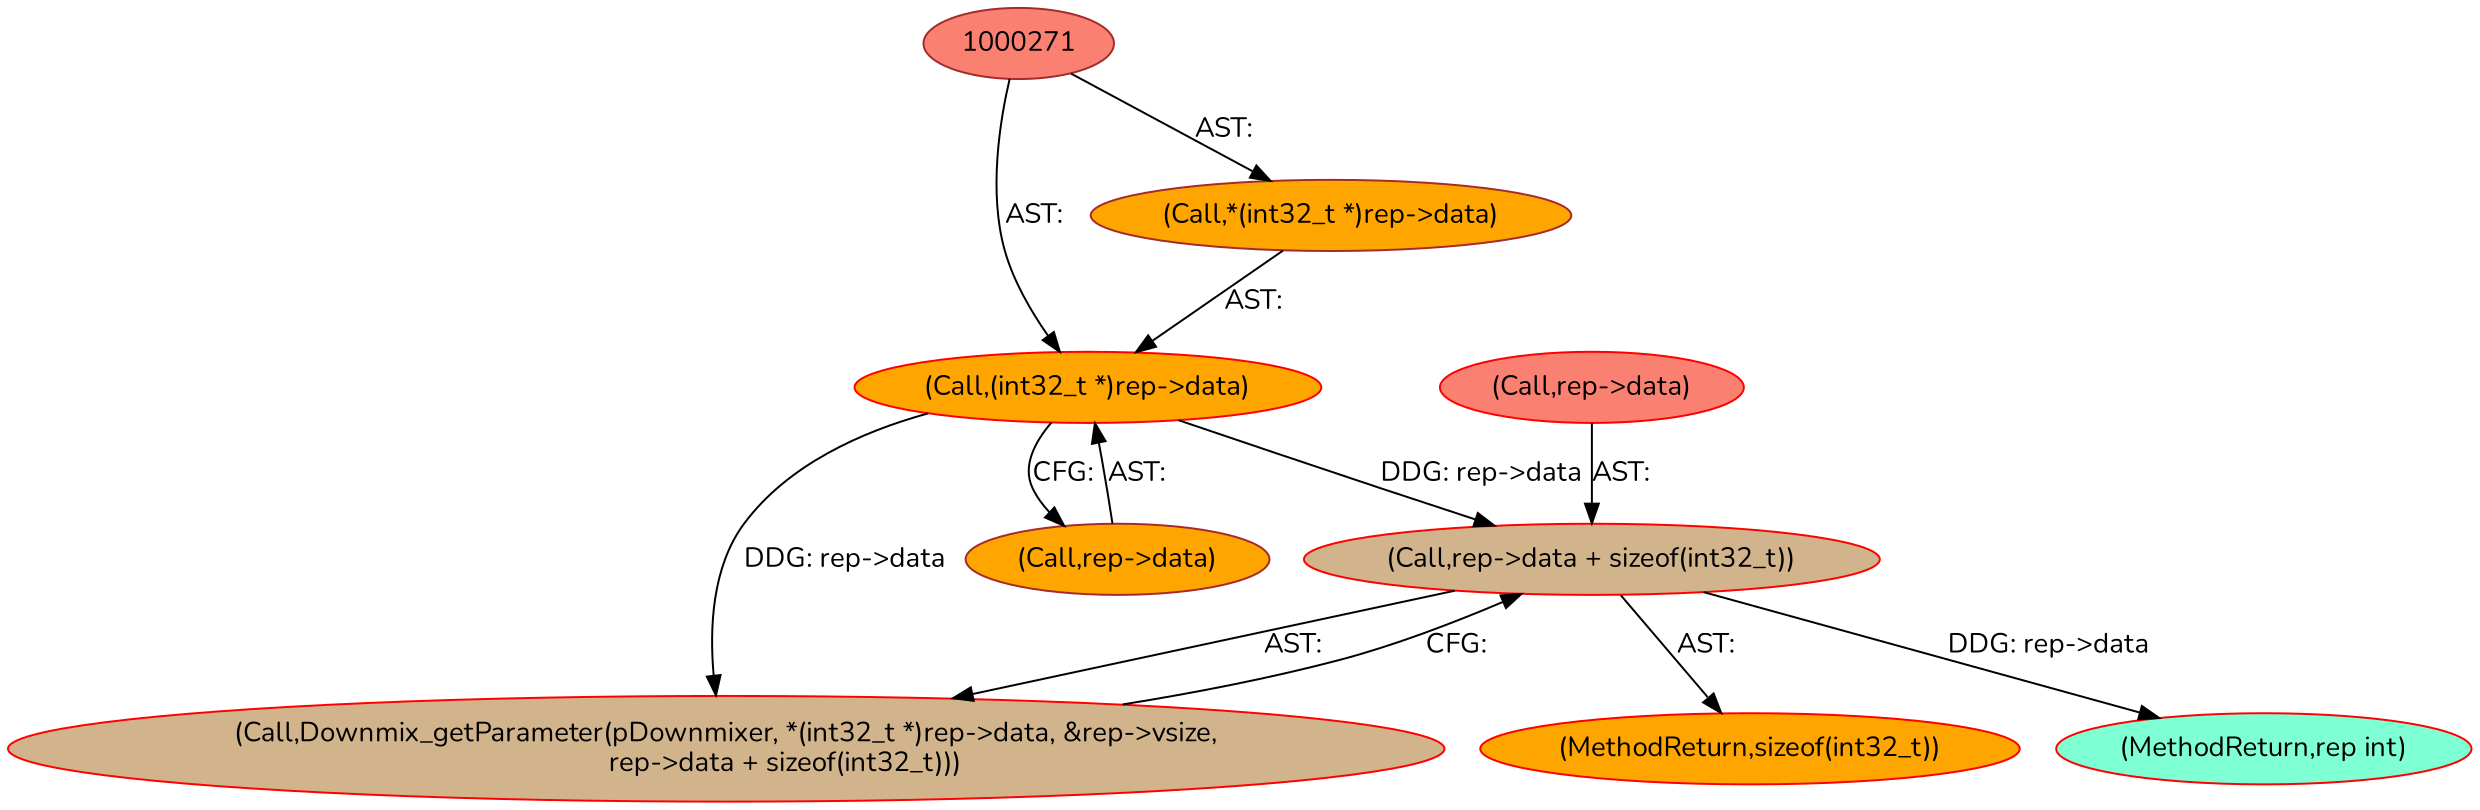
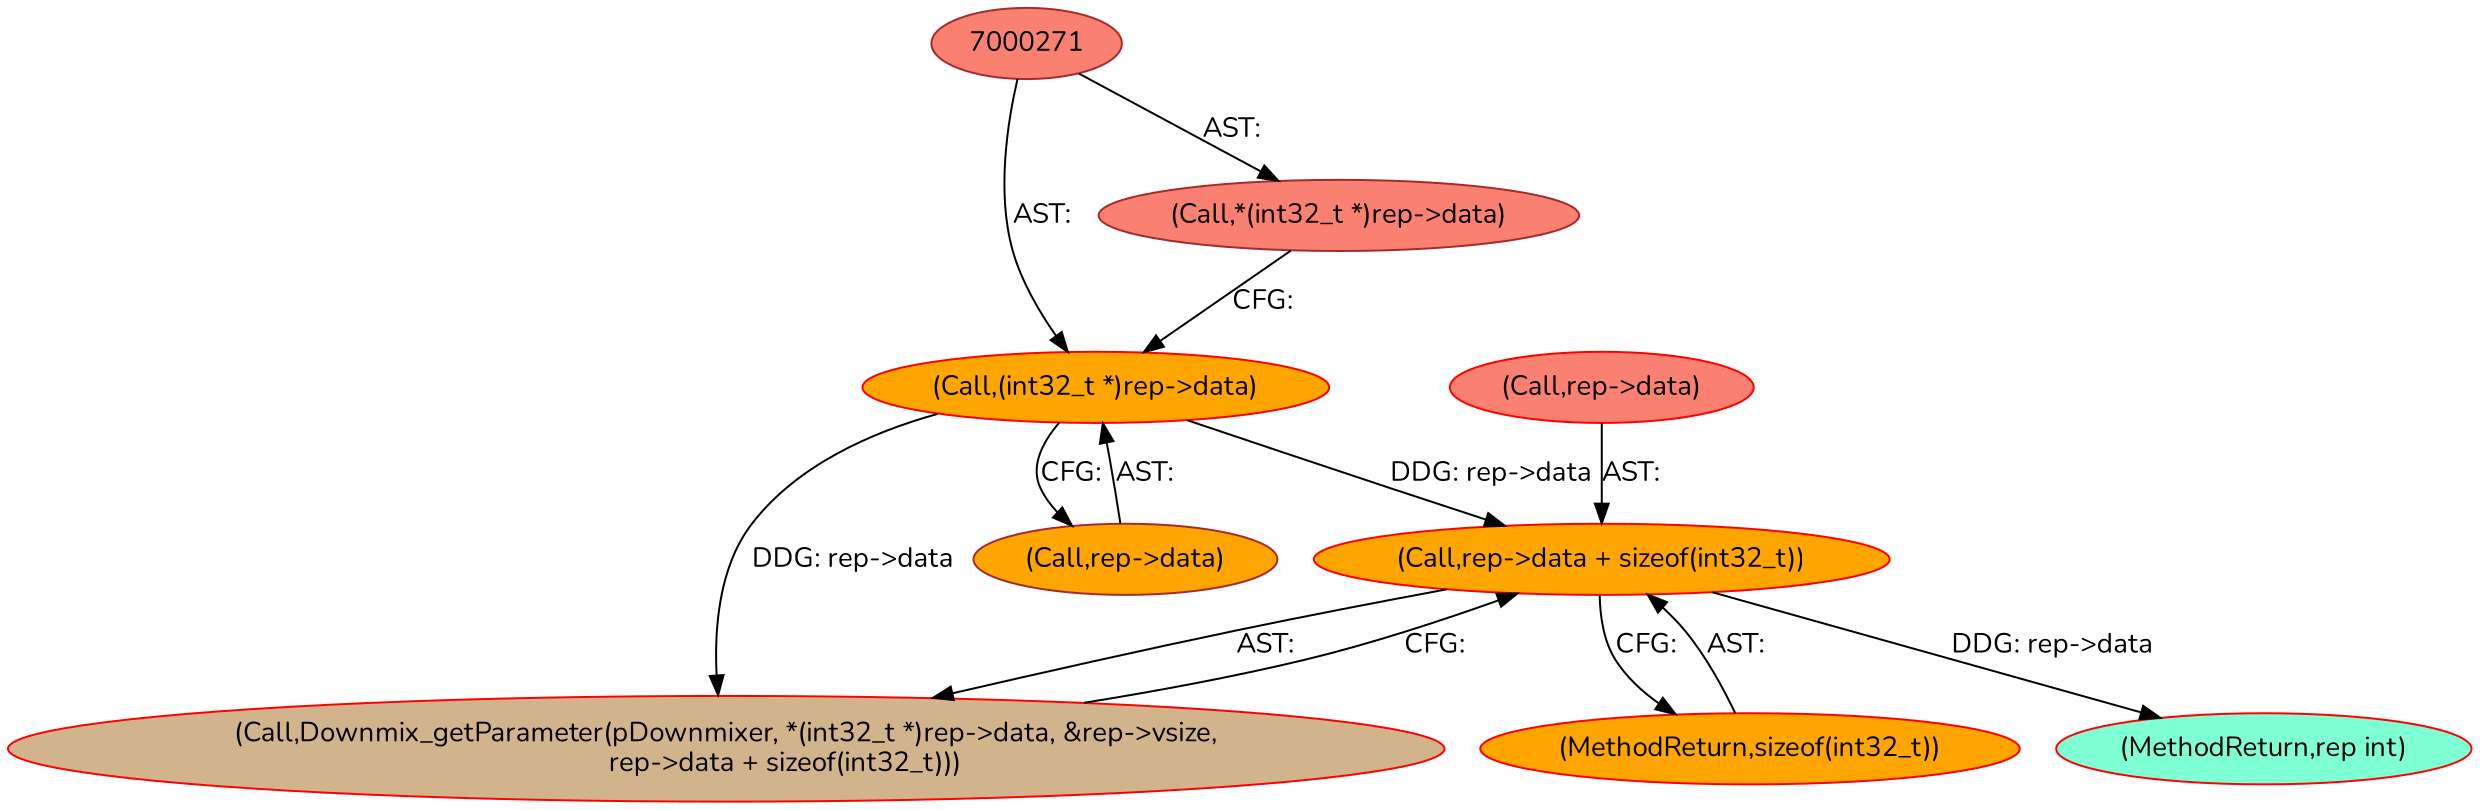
(1019, 43) -> (1027, 43)
(1331, 215) -> (1339, 215)
(1258, 301) -> (1267, 301)
(1592, 559) -> (1602, 559)
(1710, 645) -> (1650, 645)
none -> (1704, 657)
